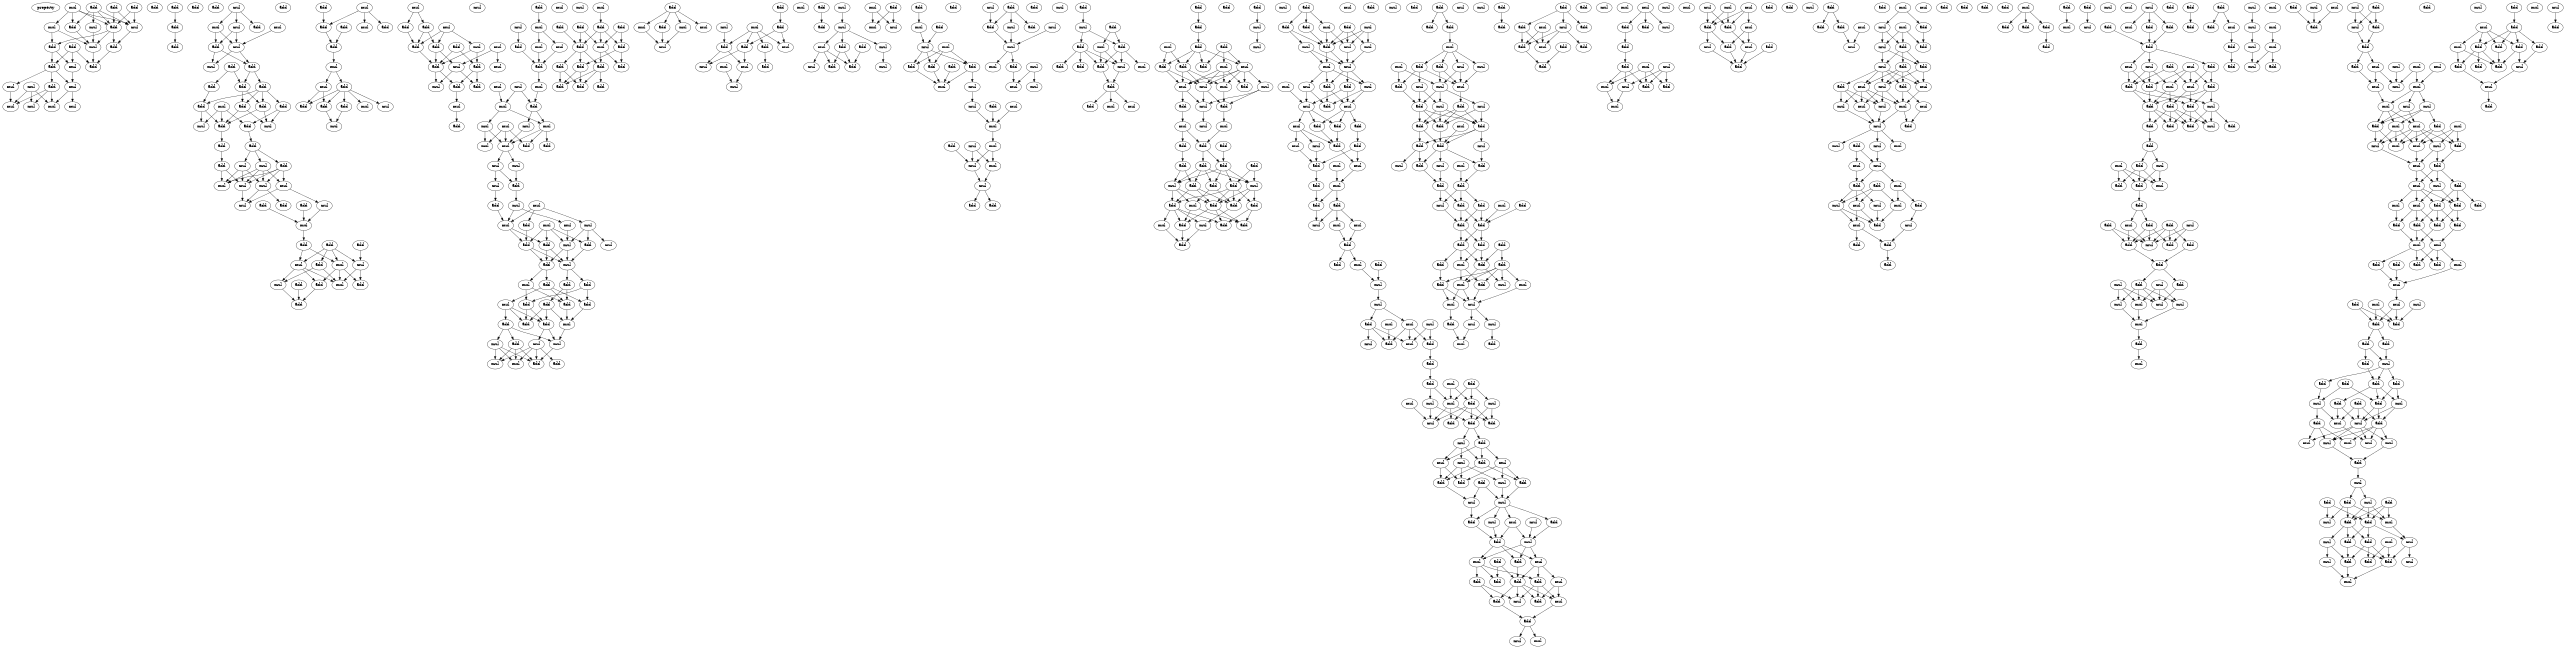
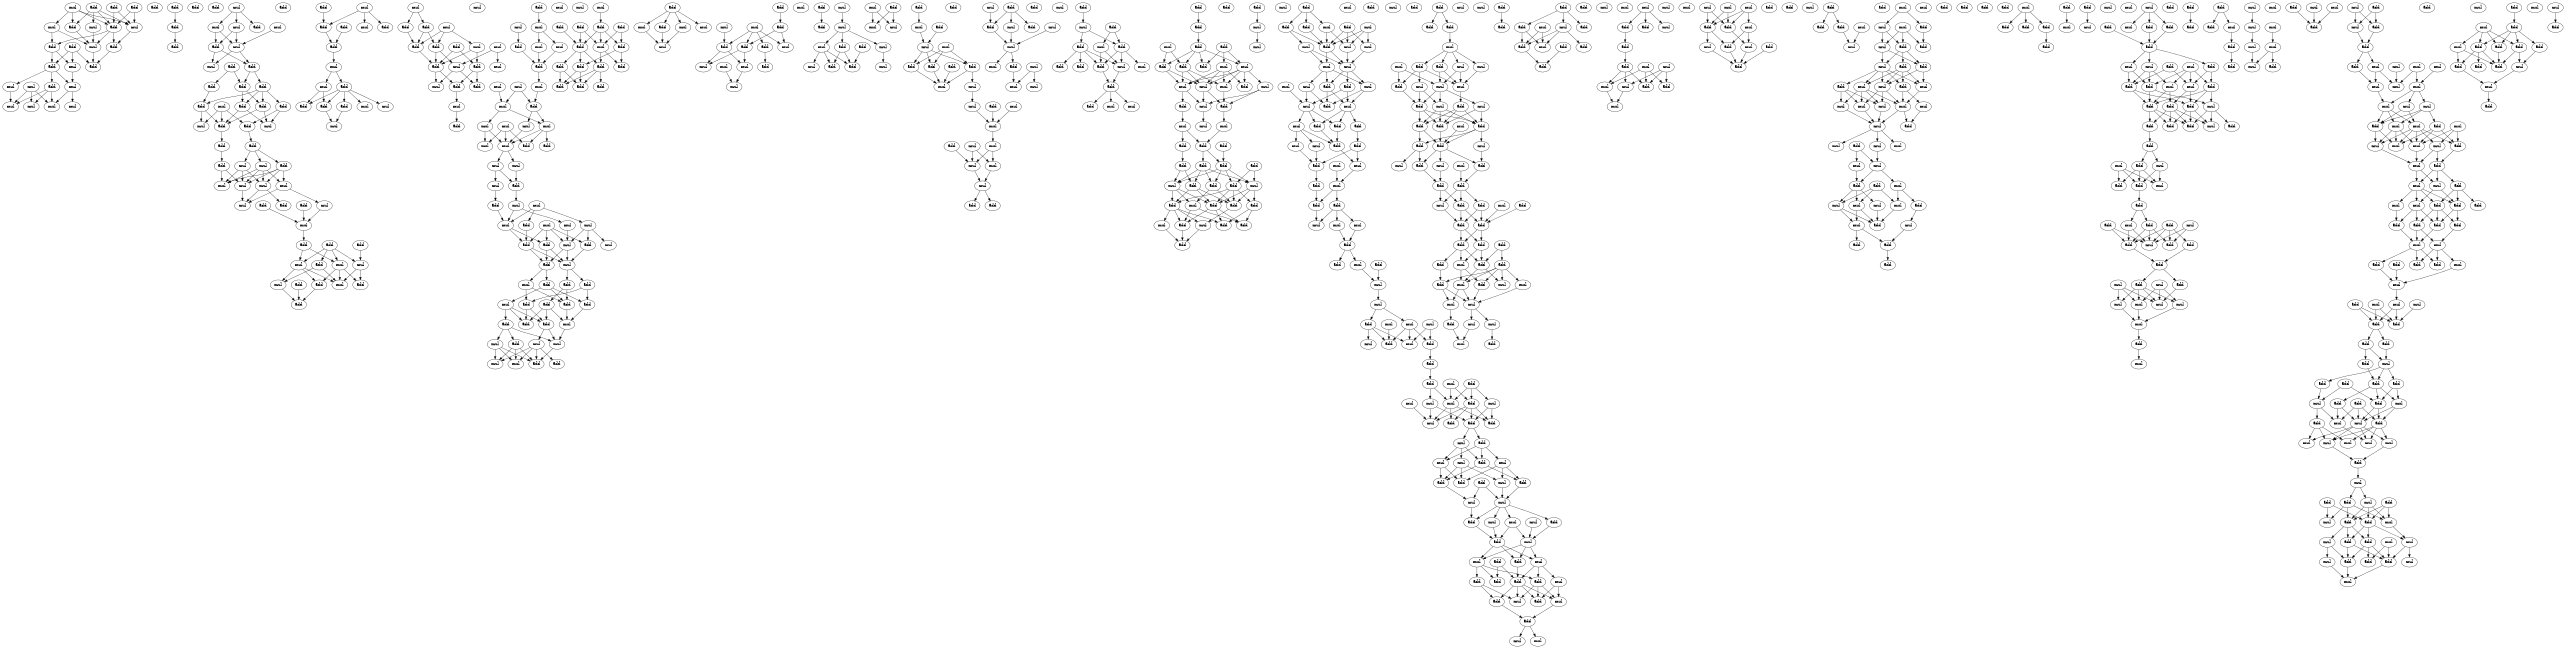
(46, 8) -> none
